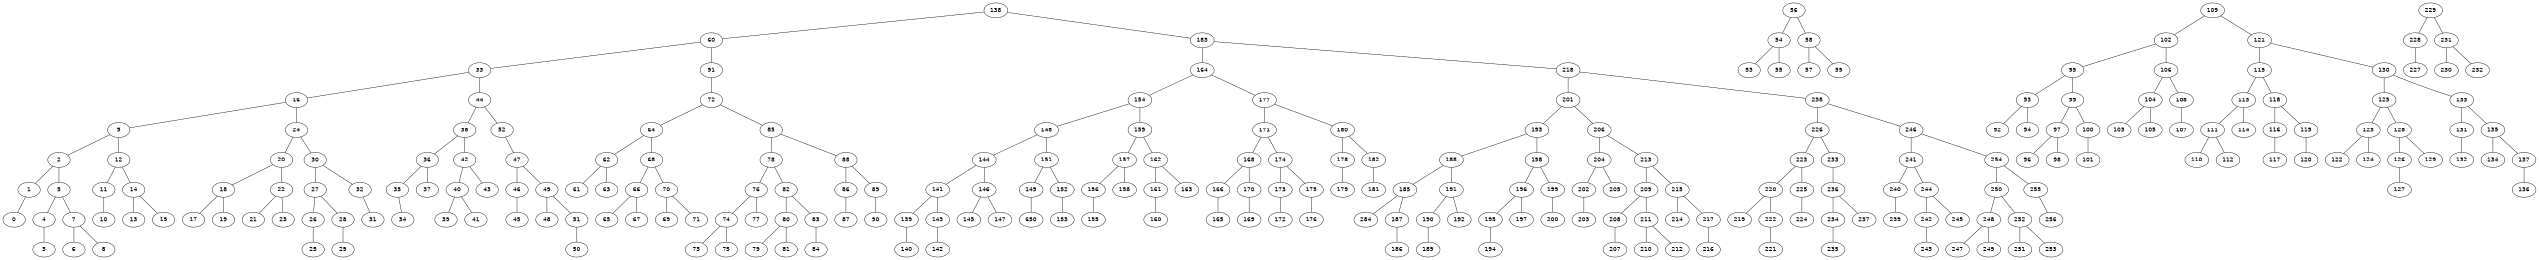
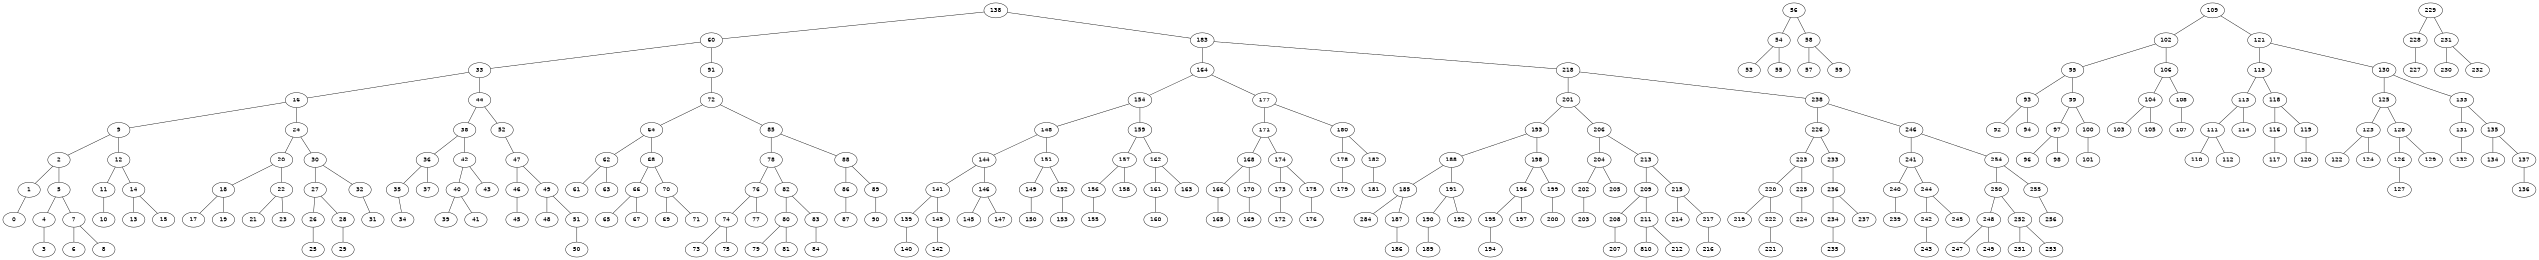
(1031, 220) -> (1031, 220)
(1646, 250) -> (1646, 250)
